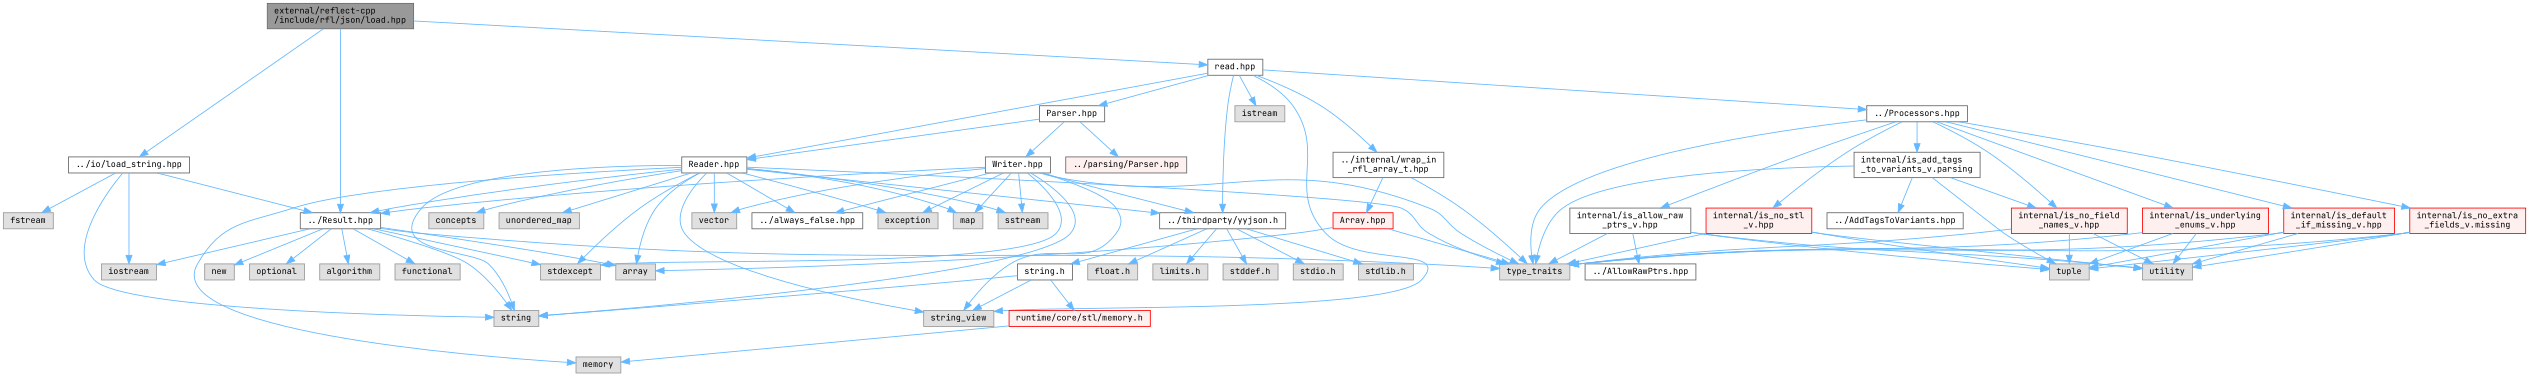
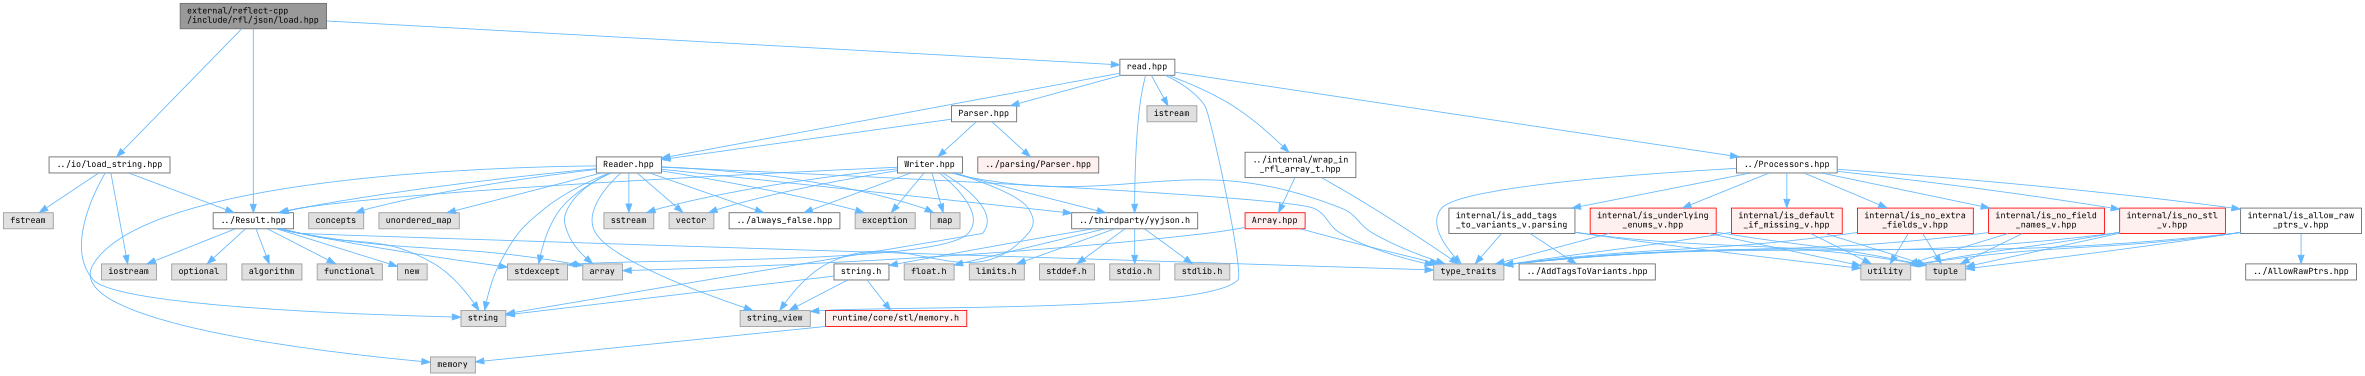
(1989, 191) -> (1755, 256)
(2468, 221) -> (1915, 221)
